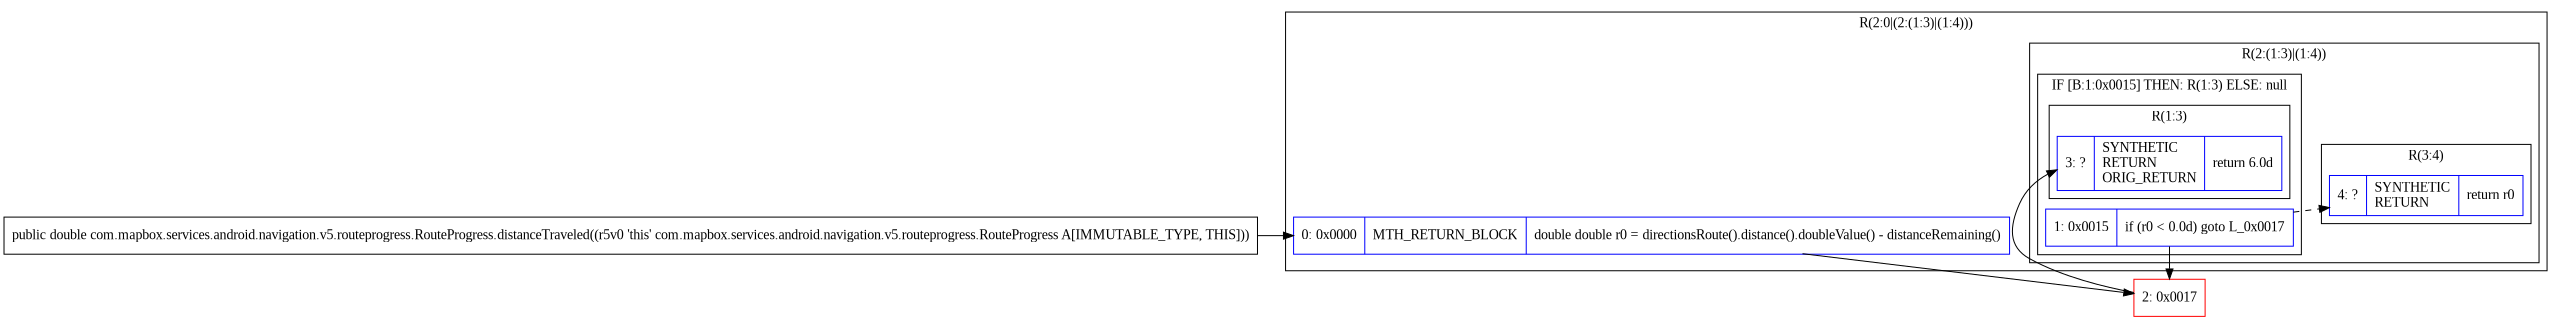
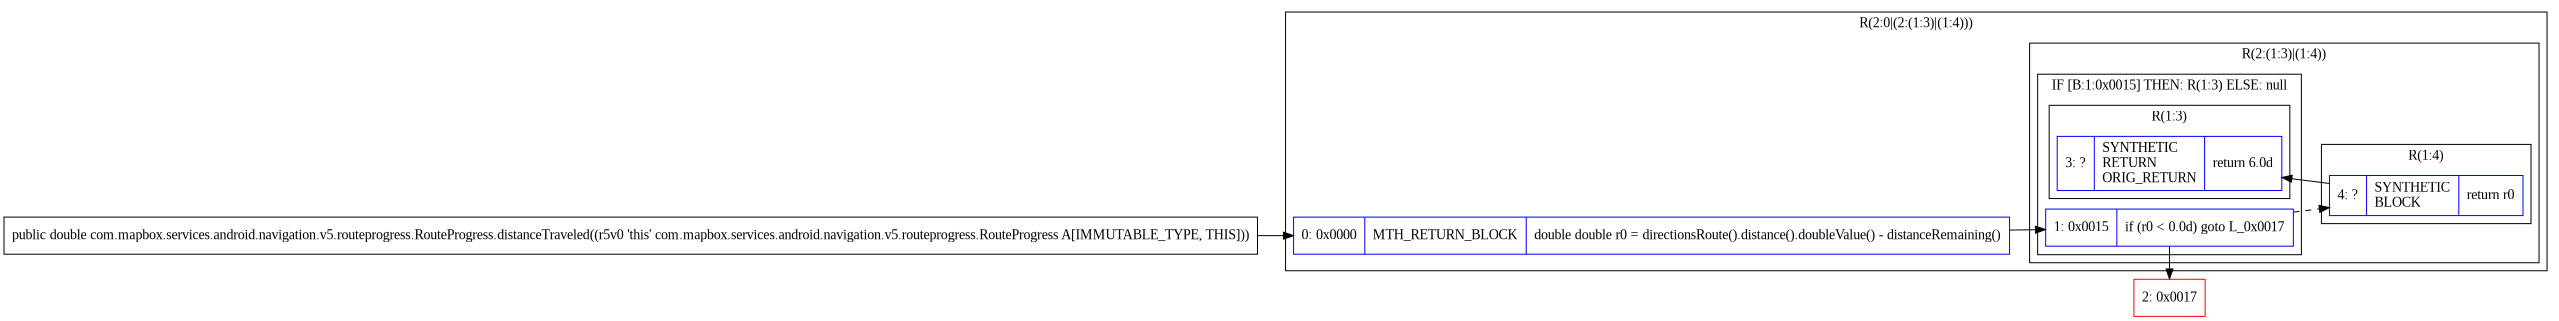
(2426, 156) -> (2426, 156)
(2402, 203) -> (2398, 203)
(2023, 254) -> (2311, 181)
(1995, 277) -> (2023, 230)
